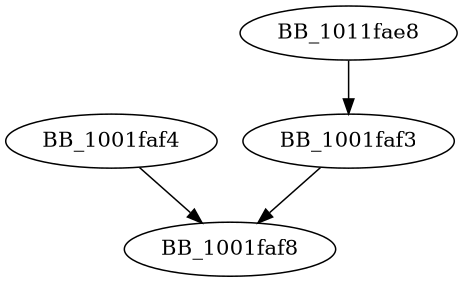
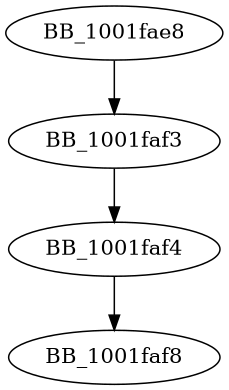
(349, 33) -> (114, 33)
(295, 190) -> (114, 188)
